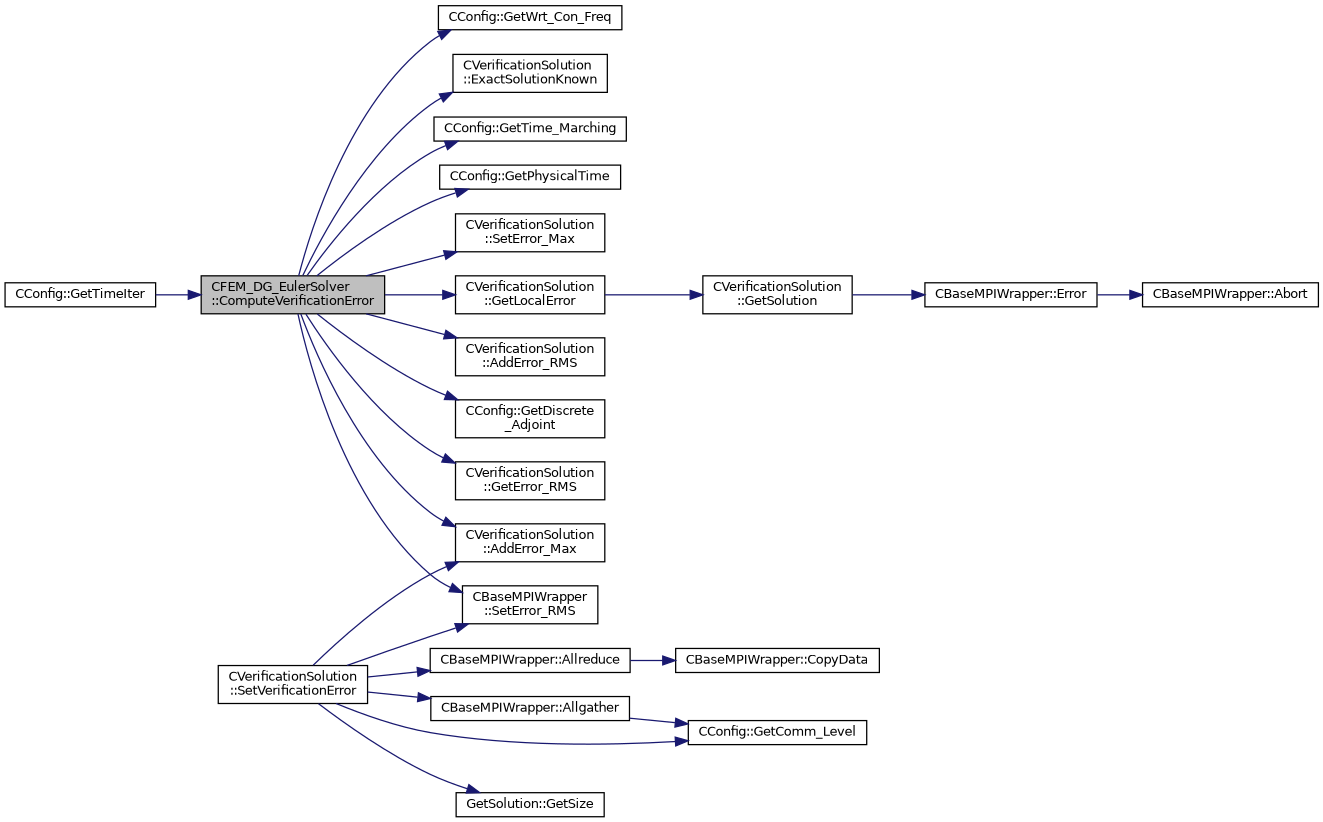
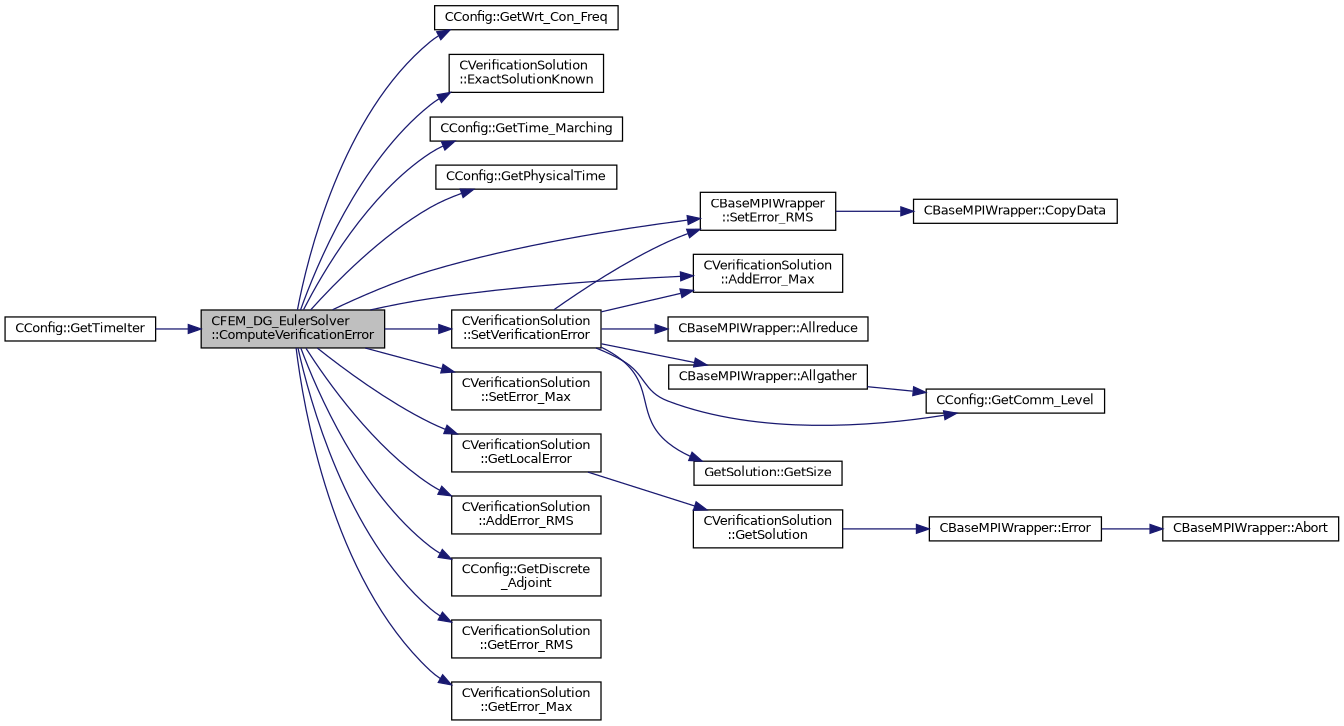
none -> (412, 329)
(647, 660) -> (868, 211)
none -> (526, 701)
